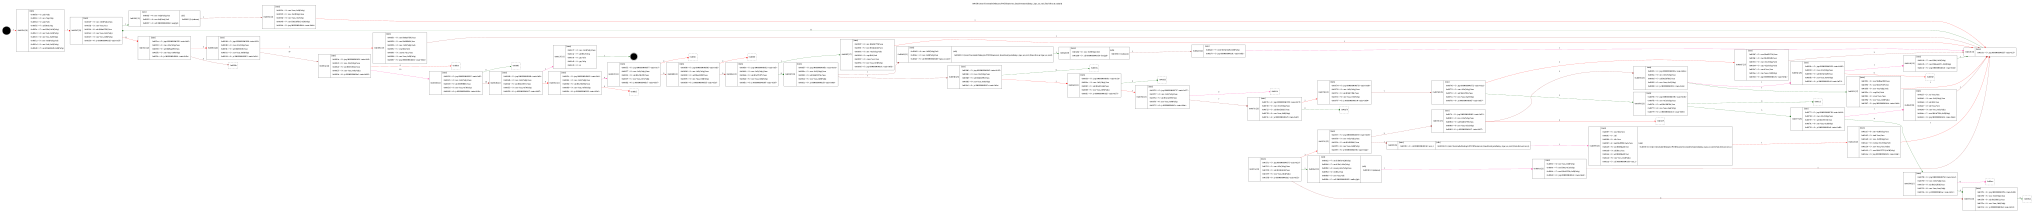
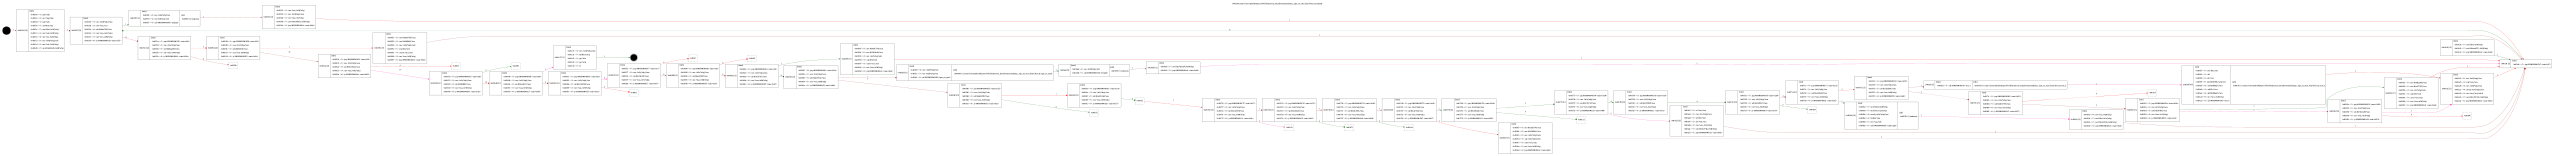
(1873, 68) -> (2417, 113)
(1128, 91) -> (1173, 104)
none -> (1409, 128)
(1990, 182) -> none
(1625, 199) -> (1782, 97)
